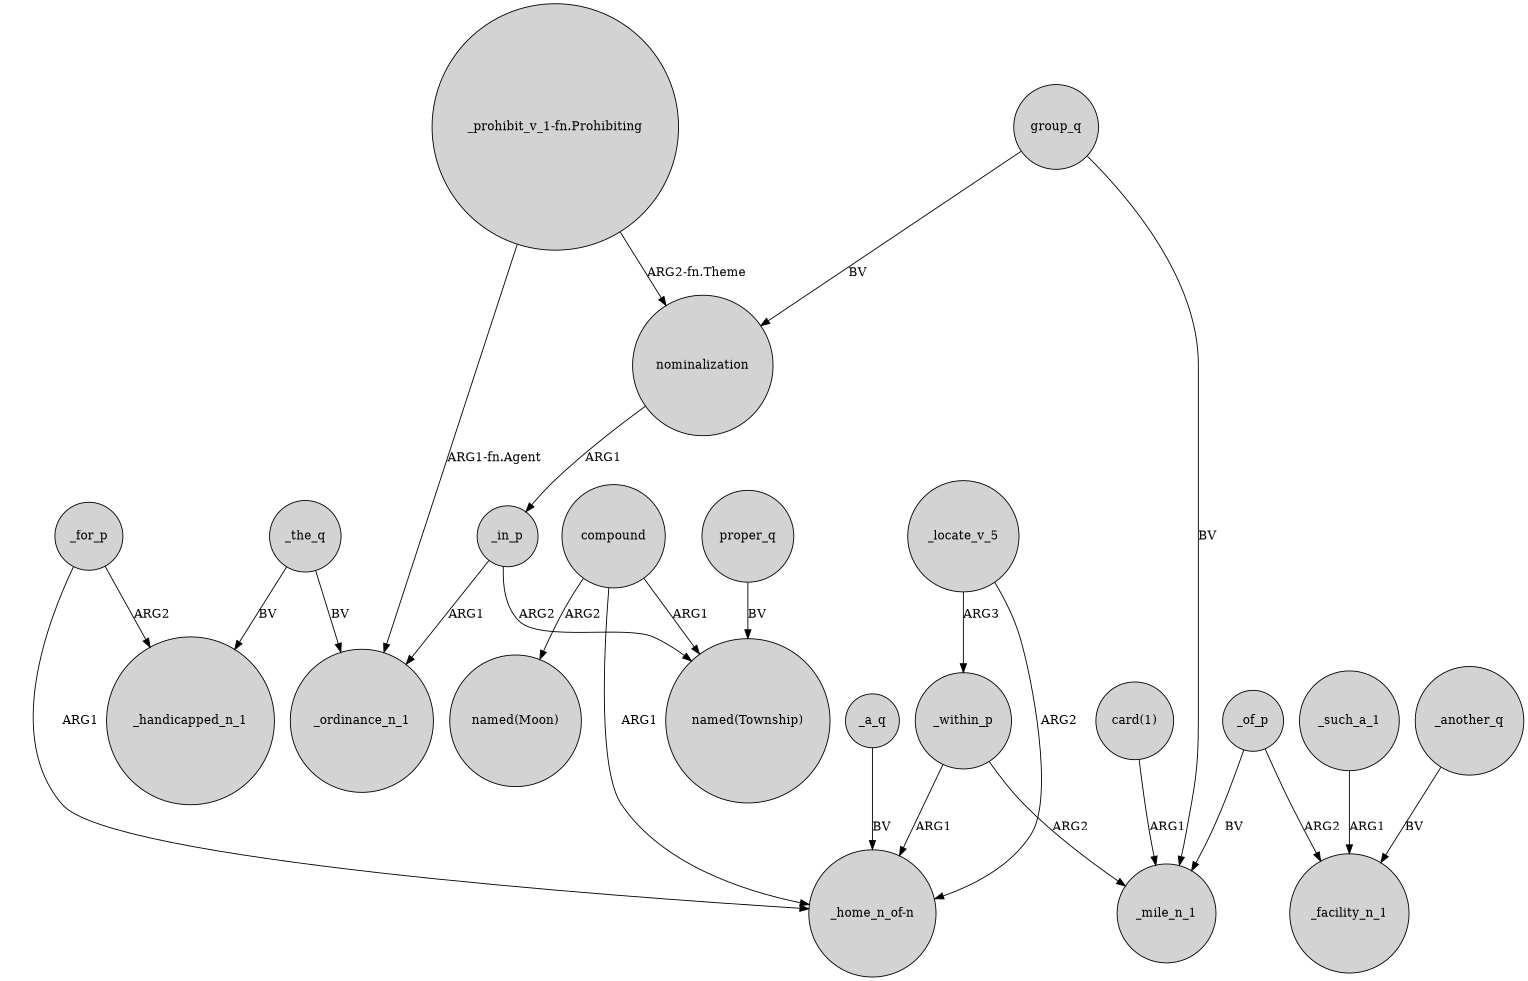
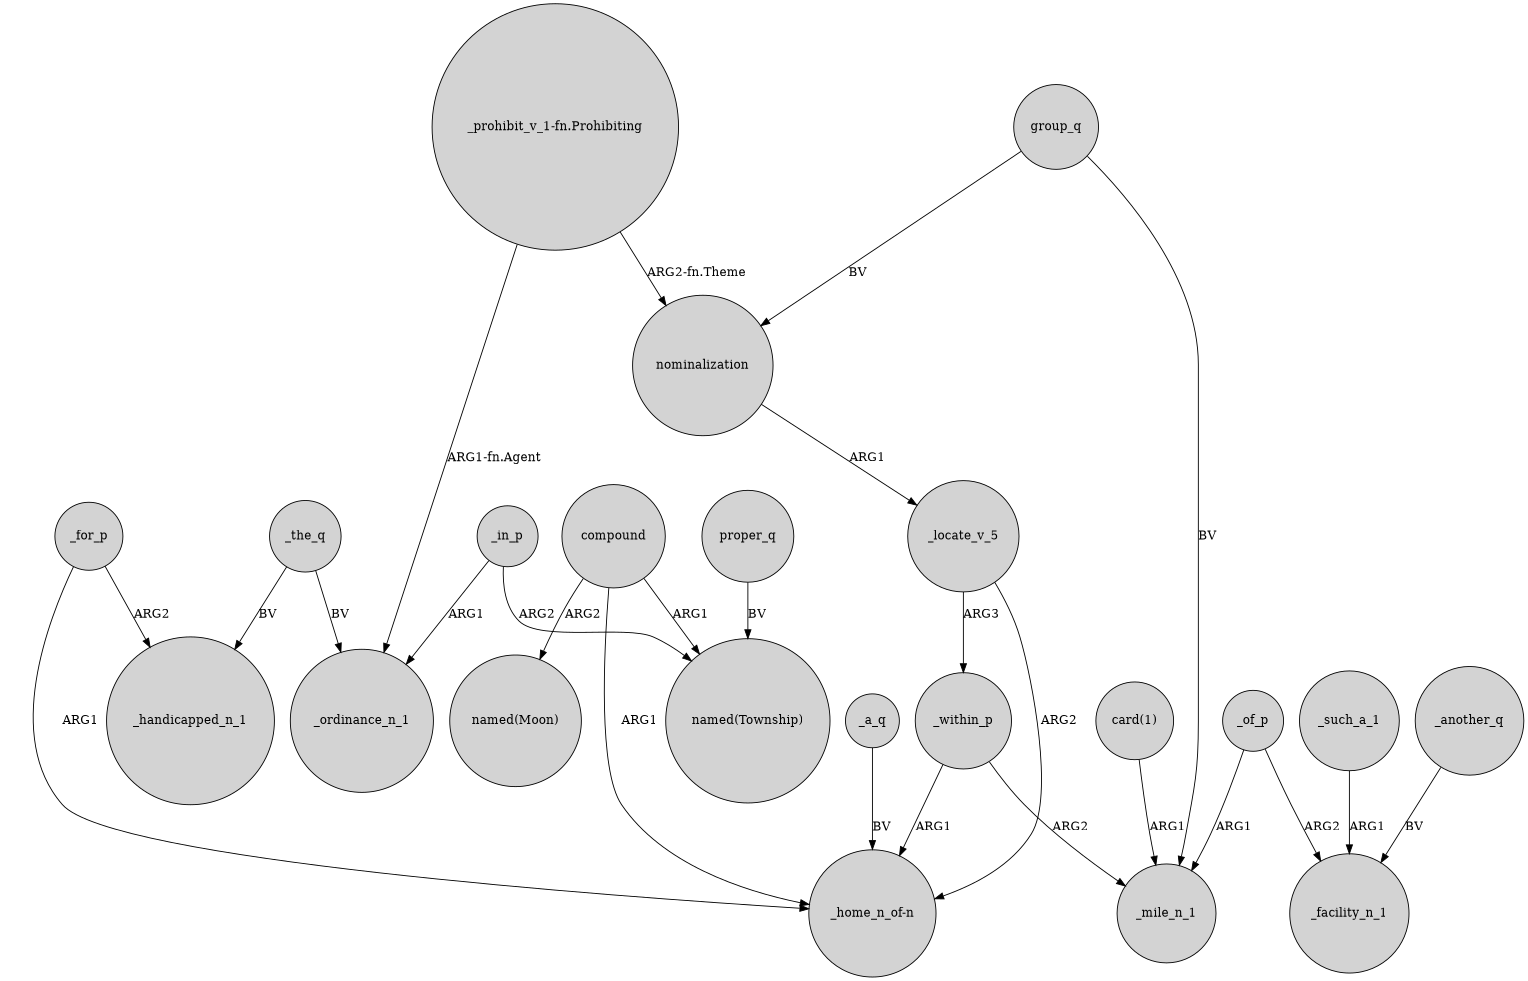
(586, 452) -> (835, 452)
(1234, 827) -> (1234, 827)
